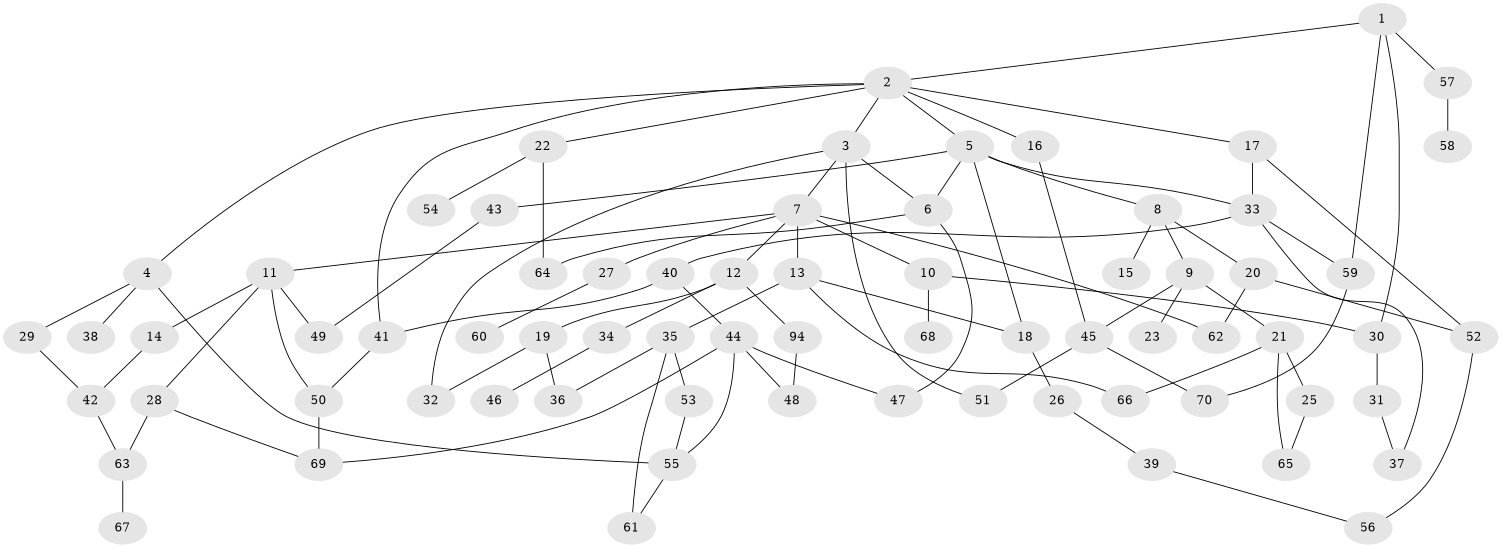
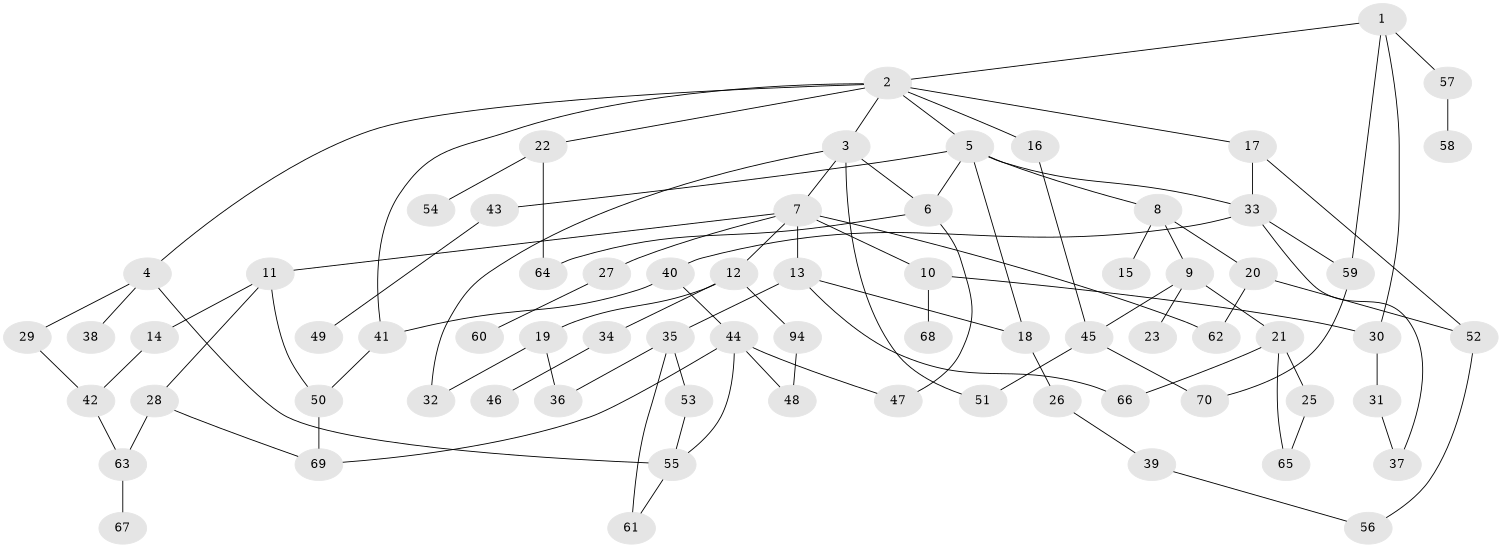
(295, 306) -> none
